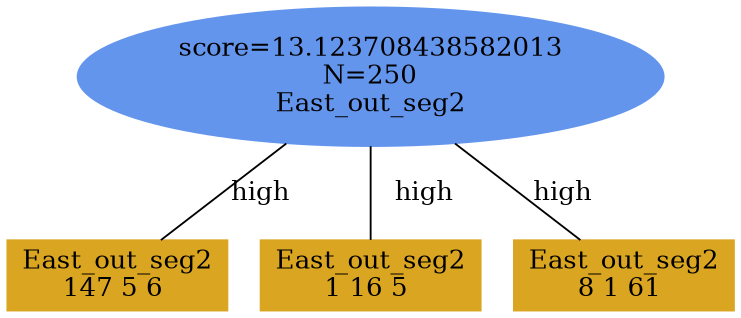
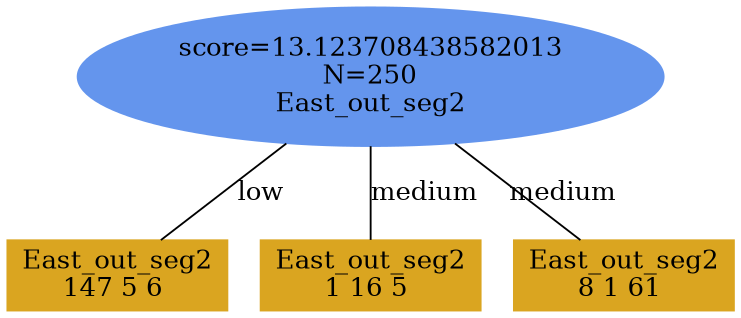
(261, 193) -> (261, 193)
(424, 193) -> (424, 193)
(563, 193) -> (563, 193)
